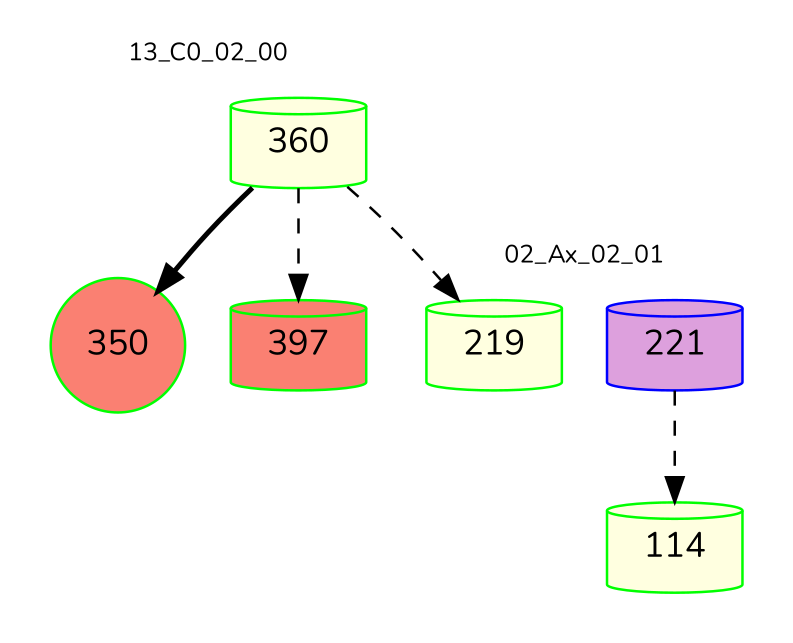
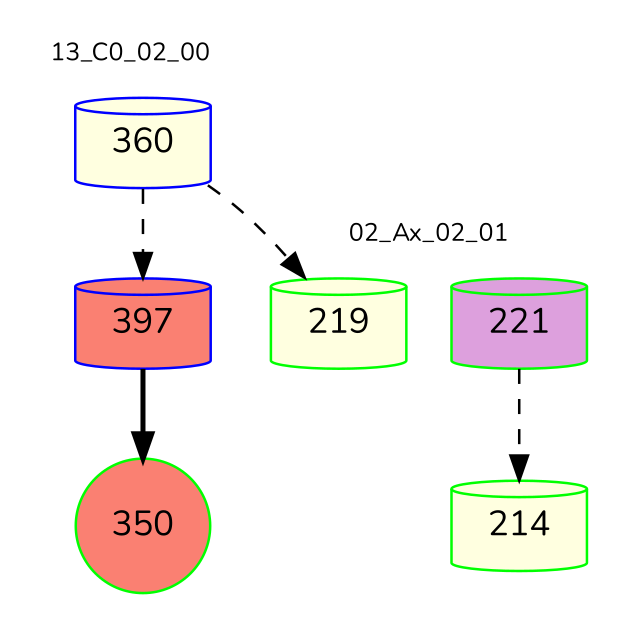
(298, 143) -> (143, 143)
(212, 228) -> (143, 401)
(298, 345) -> (143, 324)
(675, 345) -> (519, 324)
(675, 548) -> (519, 526)
